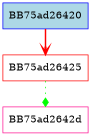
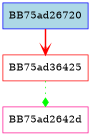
(46, 16) -> (46, 16)
(46, 68) -> (46, 68)
